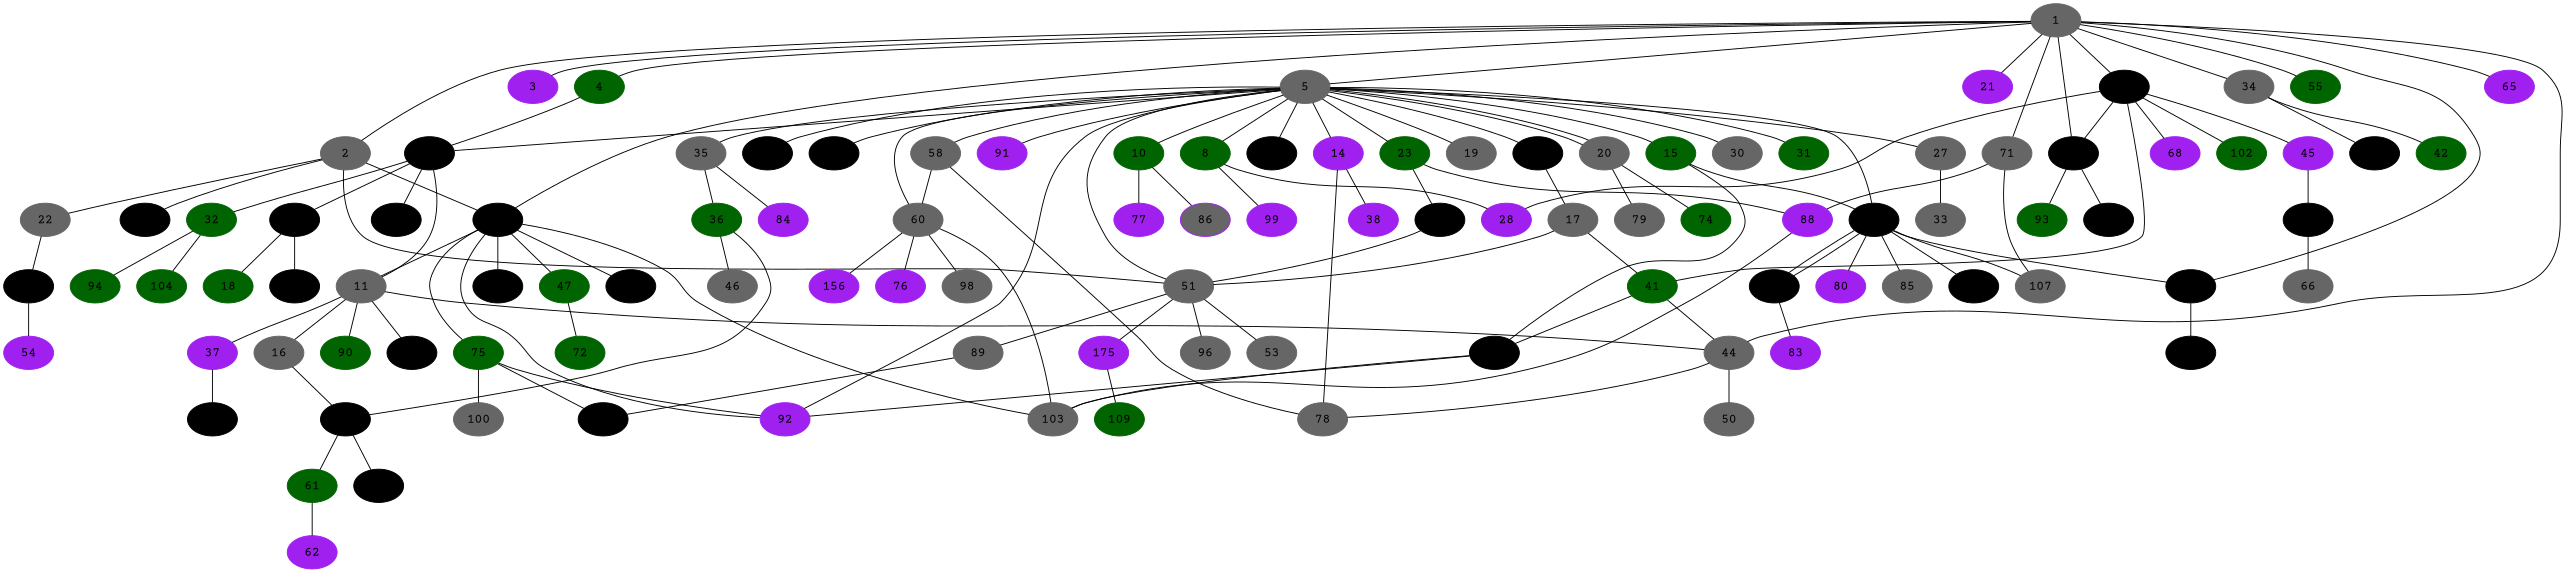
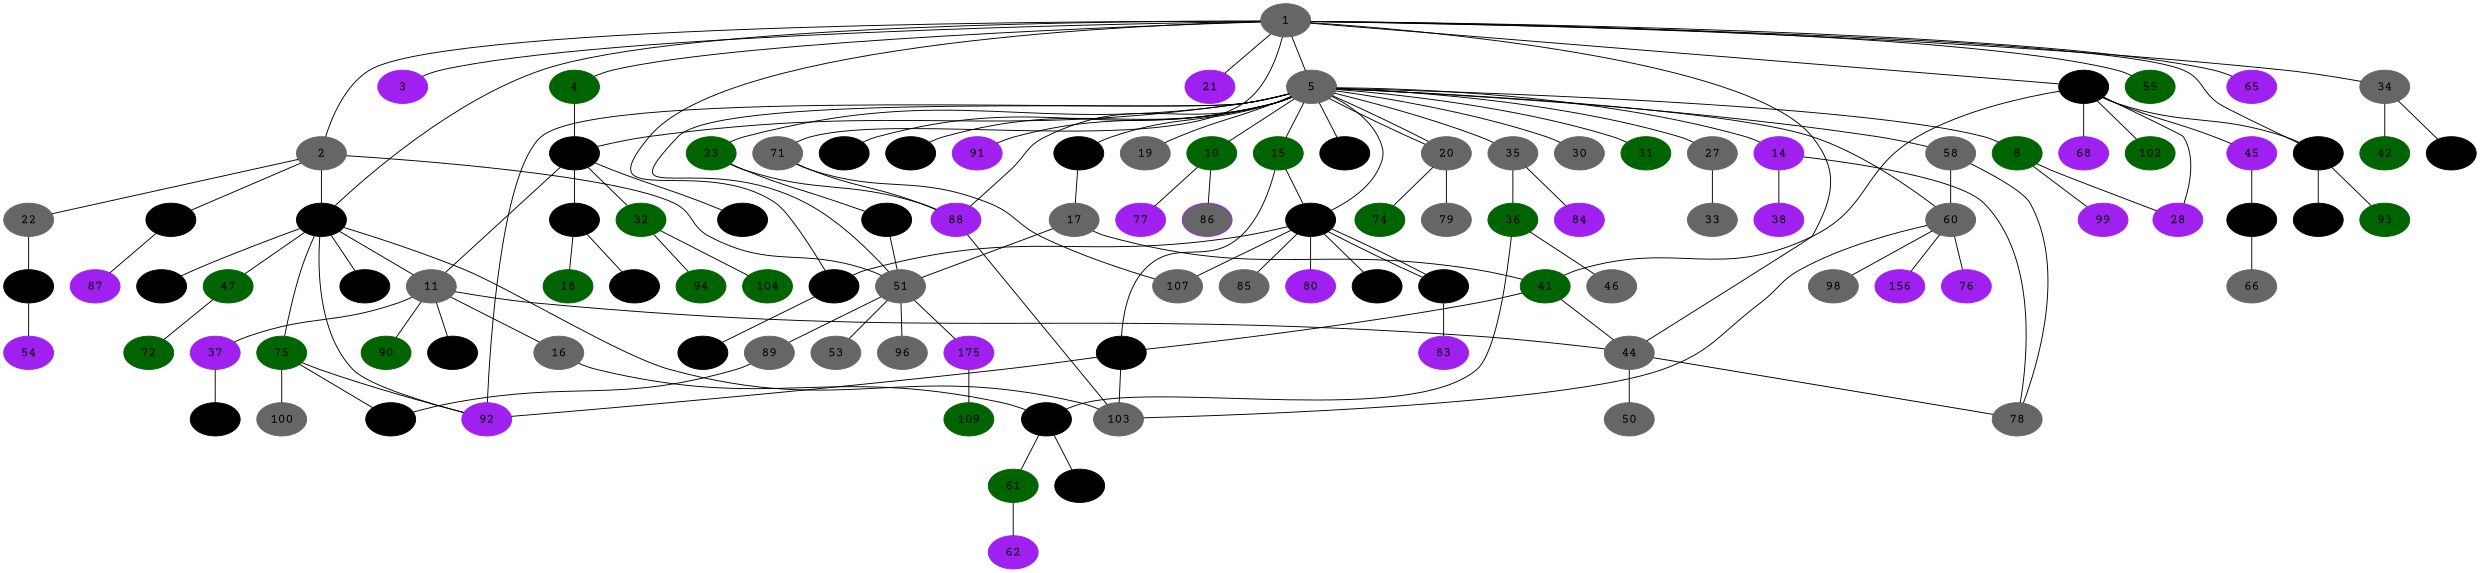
none -> (1041, 139)
none -> (95, 286)
